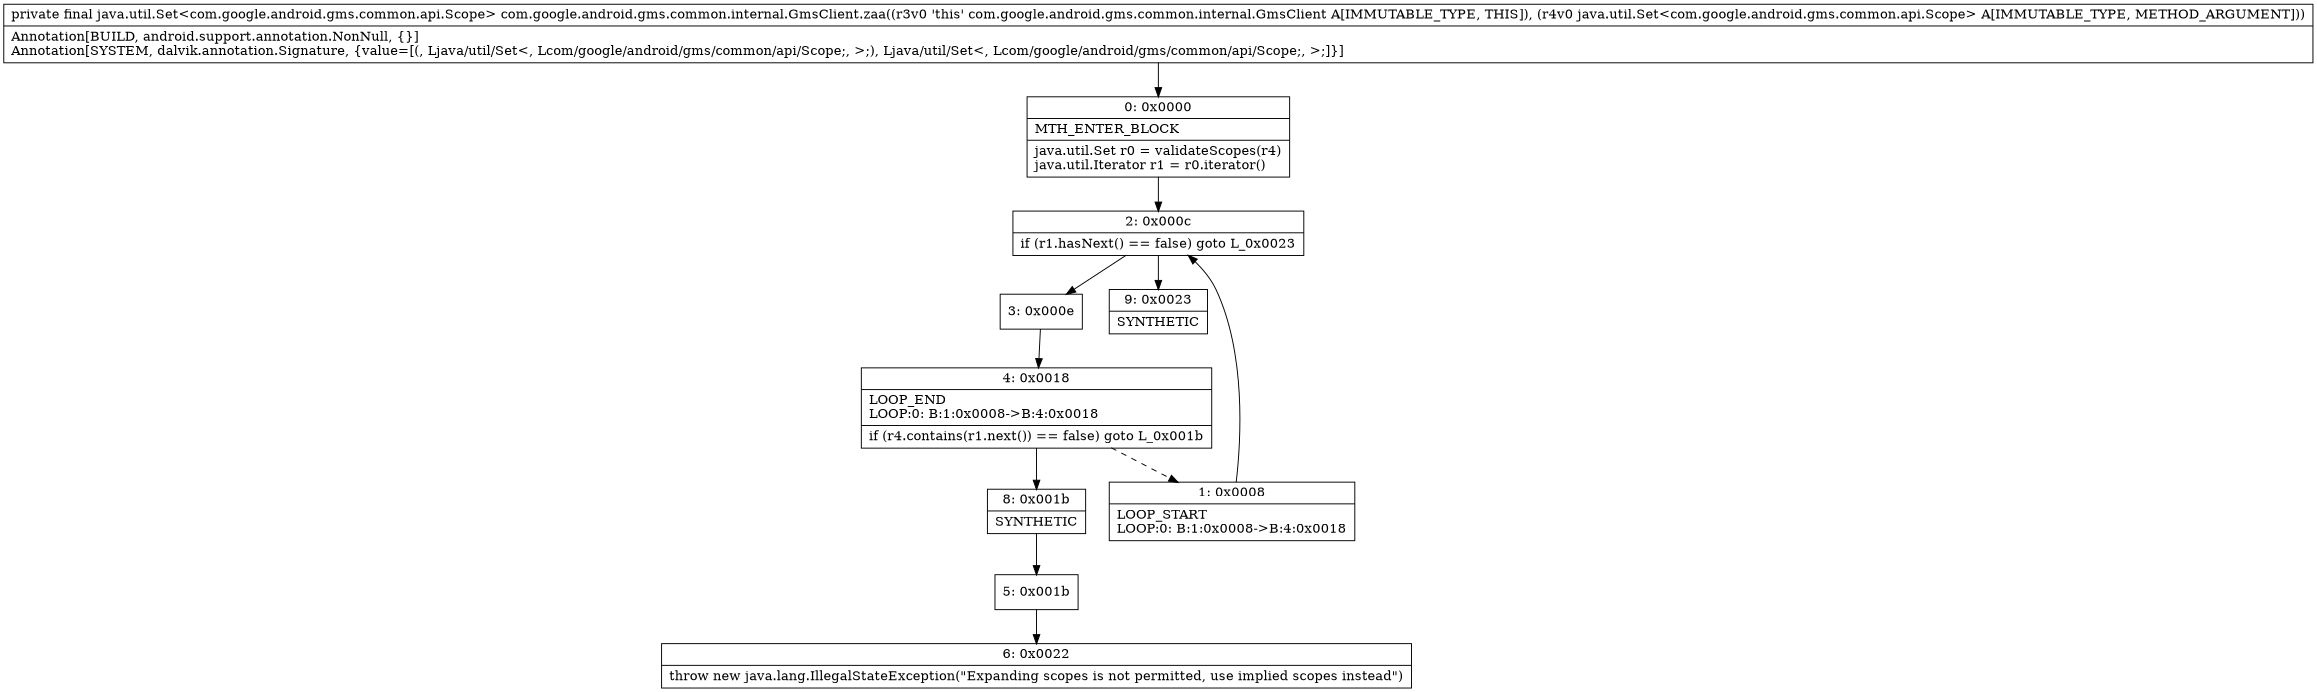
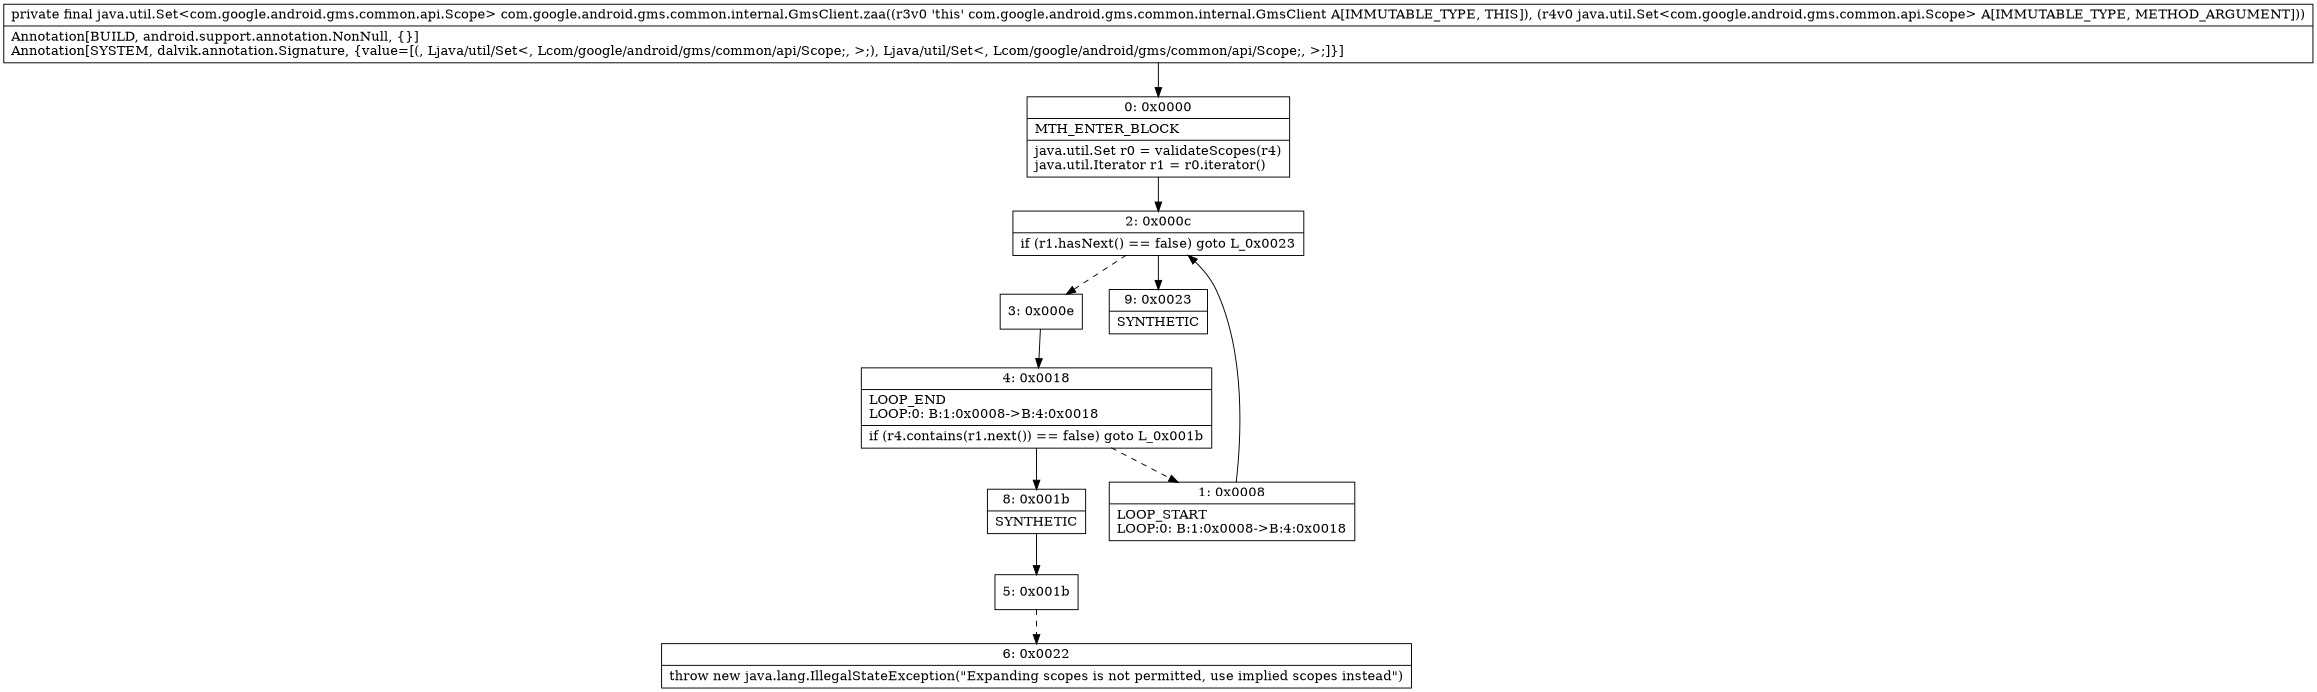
(1100, 272) -> (1100, 272)
(1037, 622) -> (1037, 622)
